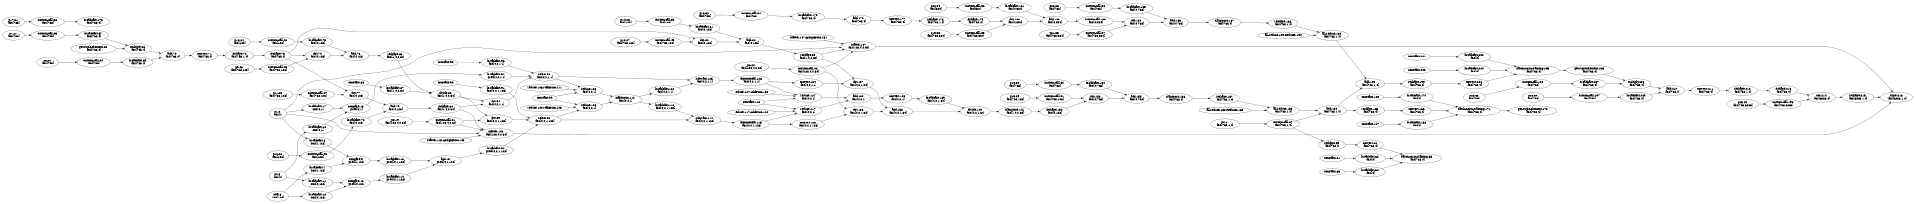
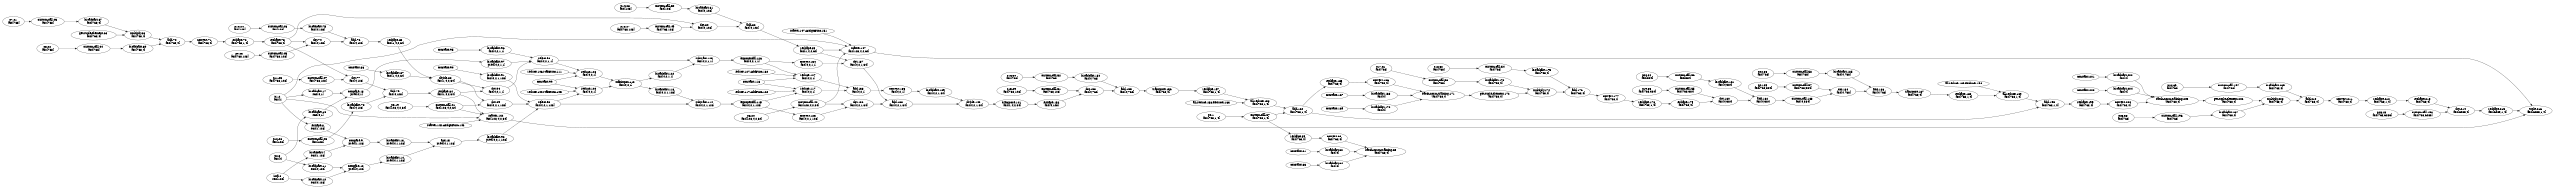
none -> (1542, 92)
(318, 142) -> (318, 127)
